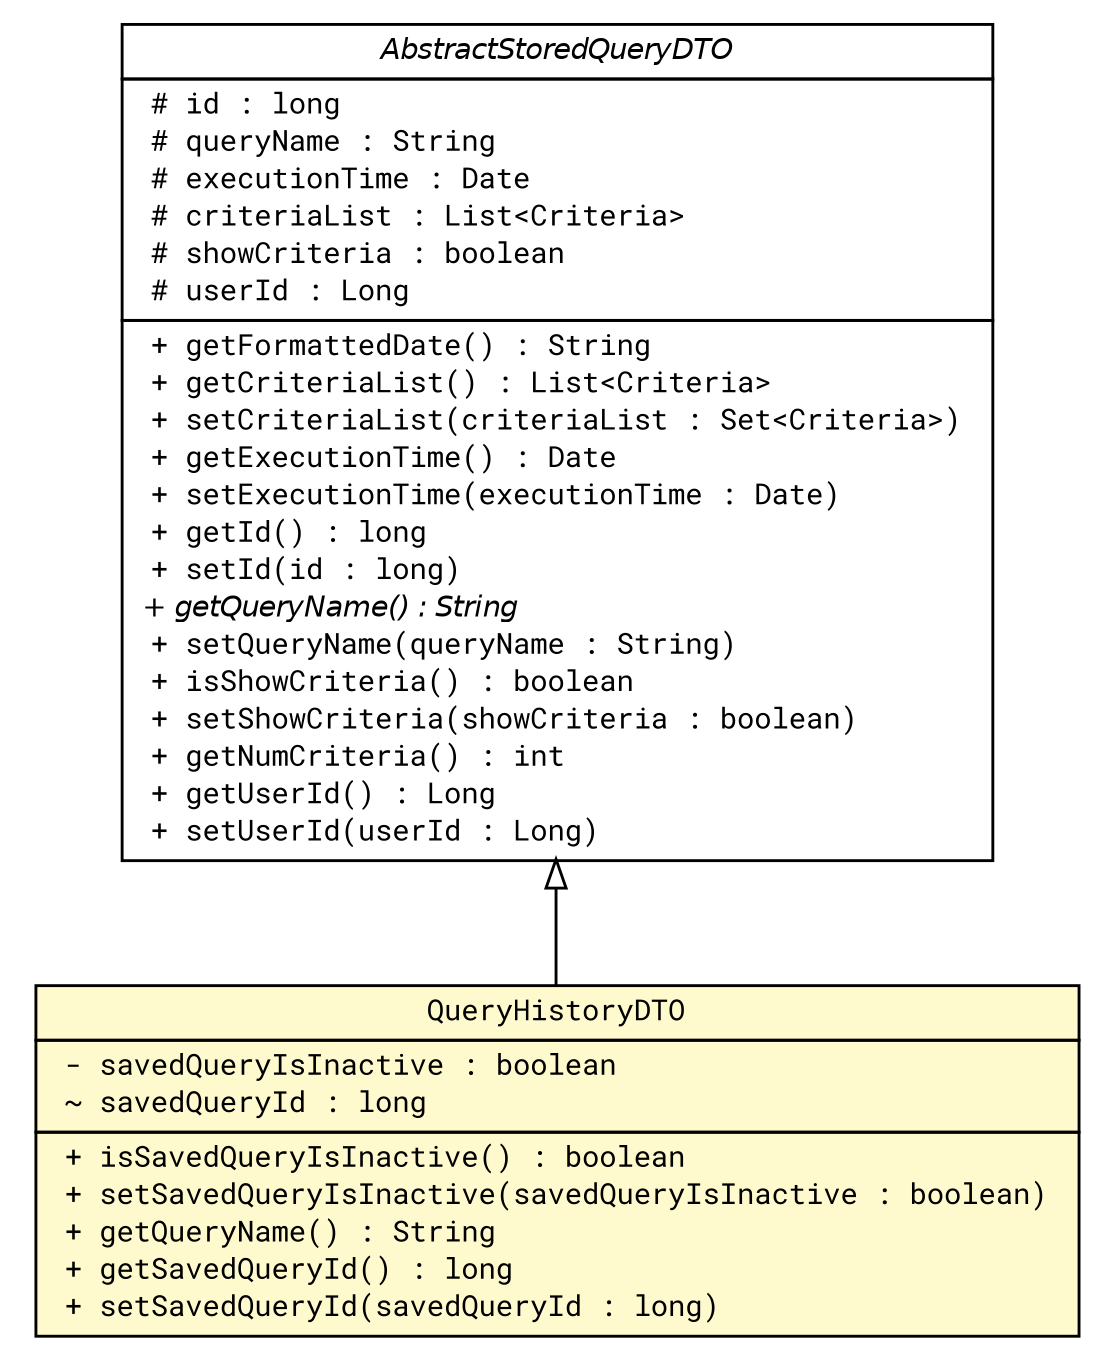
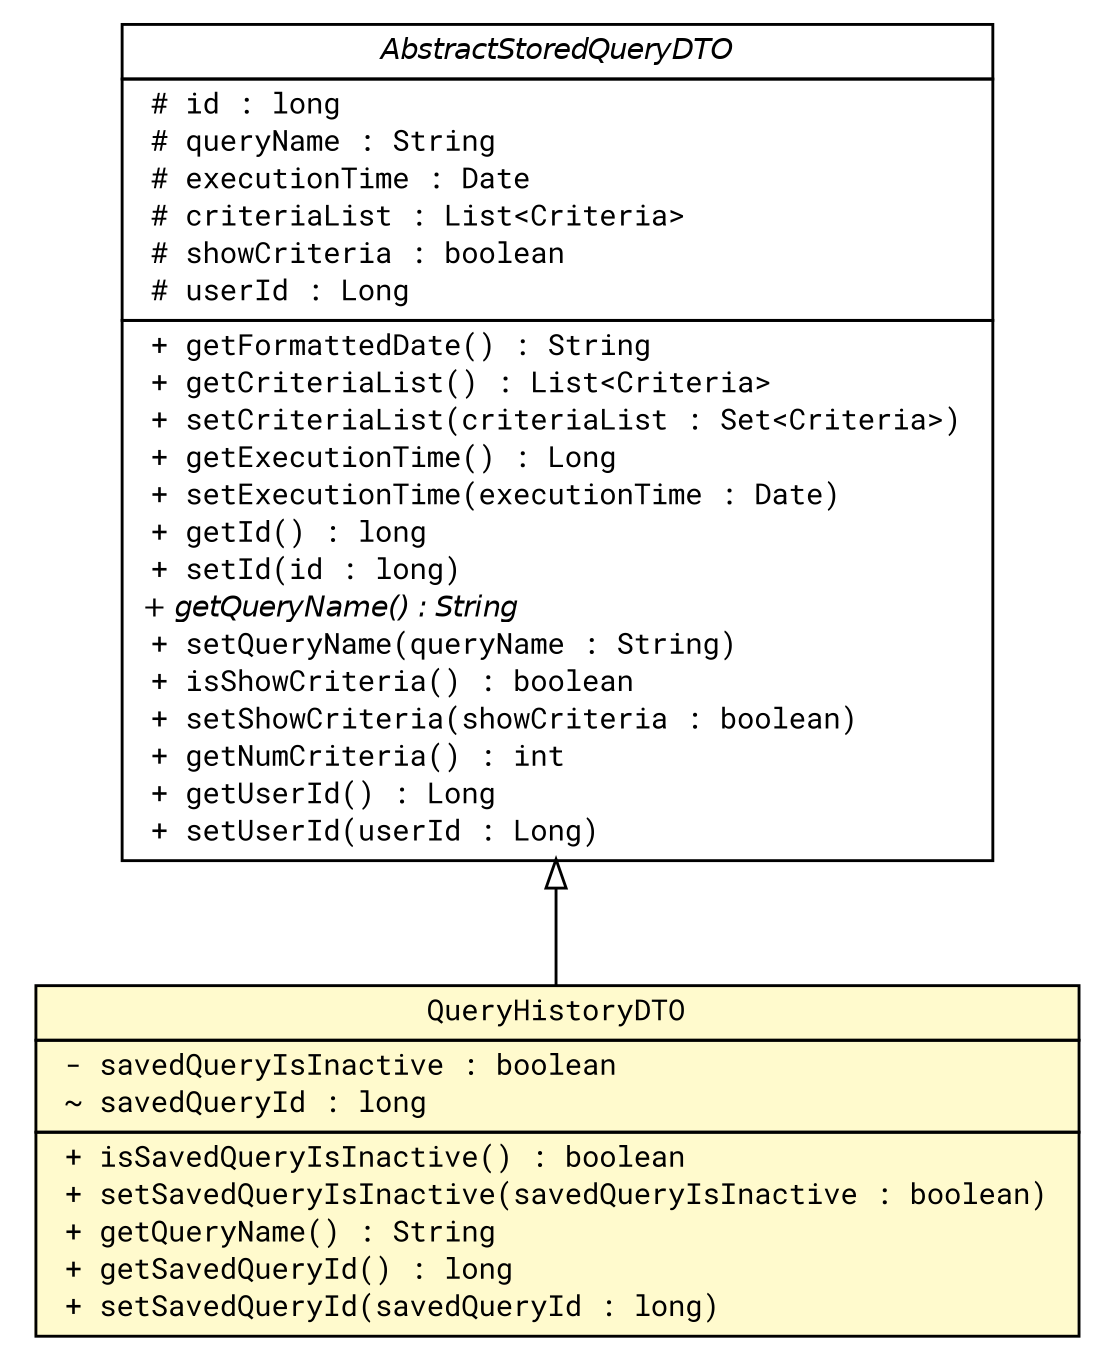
(385, 458) -> (385, 458)
